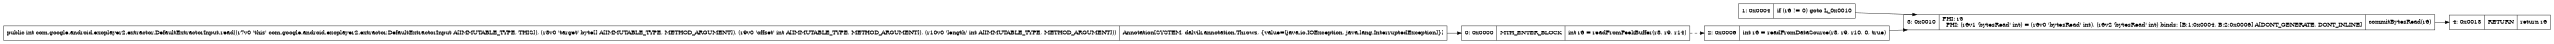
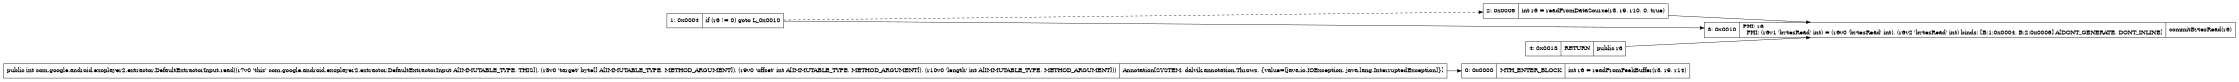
(1954, 19) -> (1754, 27)
(2440, 22) -> (1716, 42)
(2534, 22) -> (1610, 49)
(1695, 33) -> (1131, 16)
